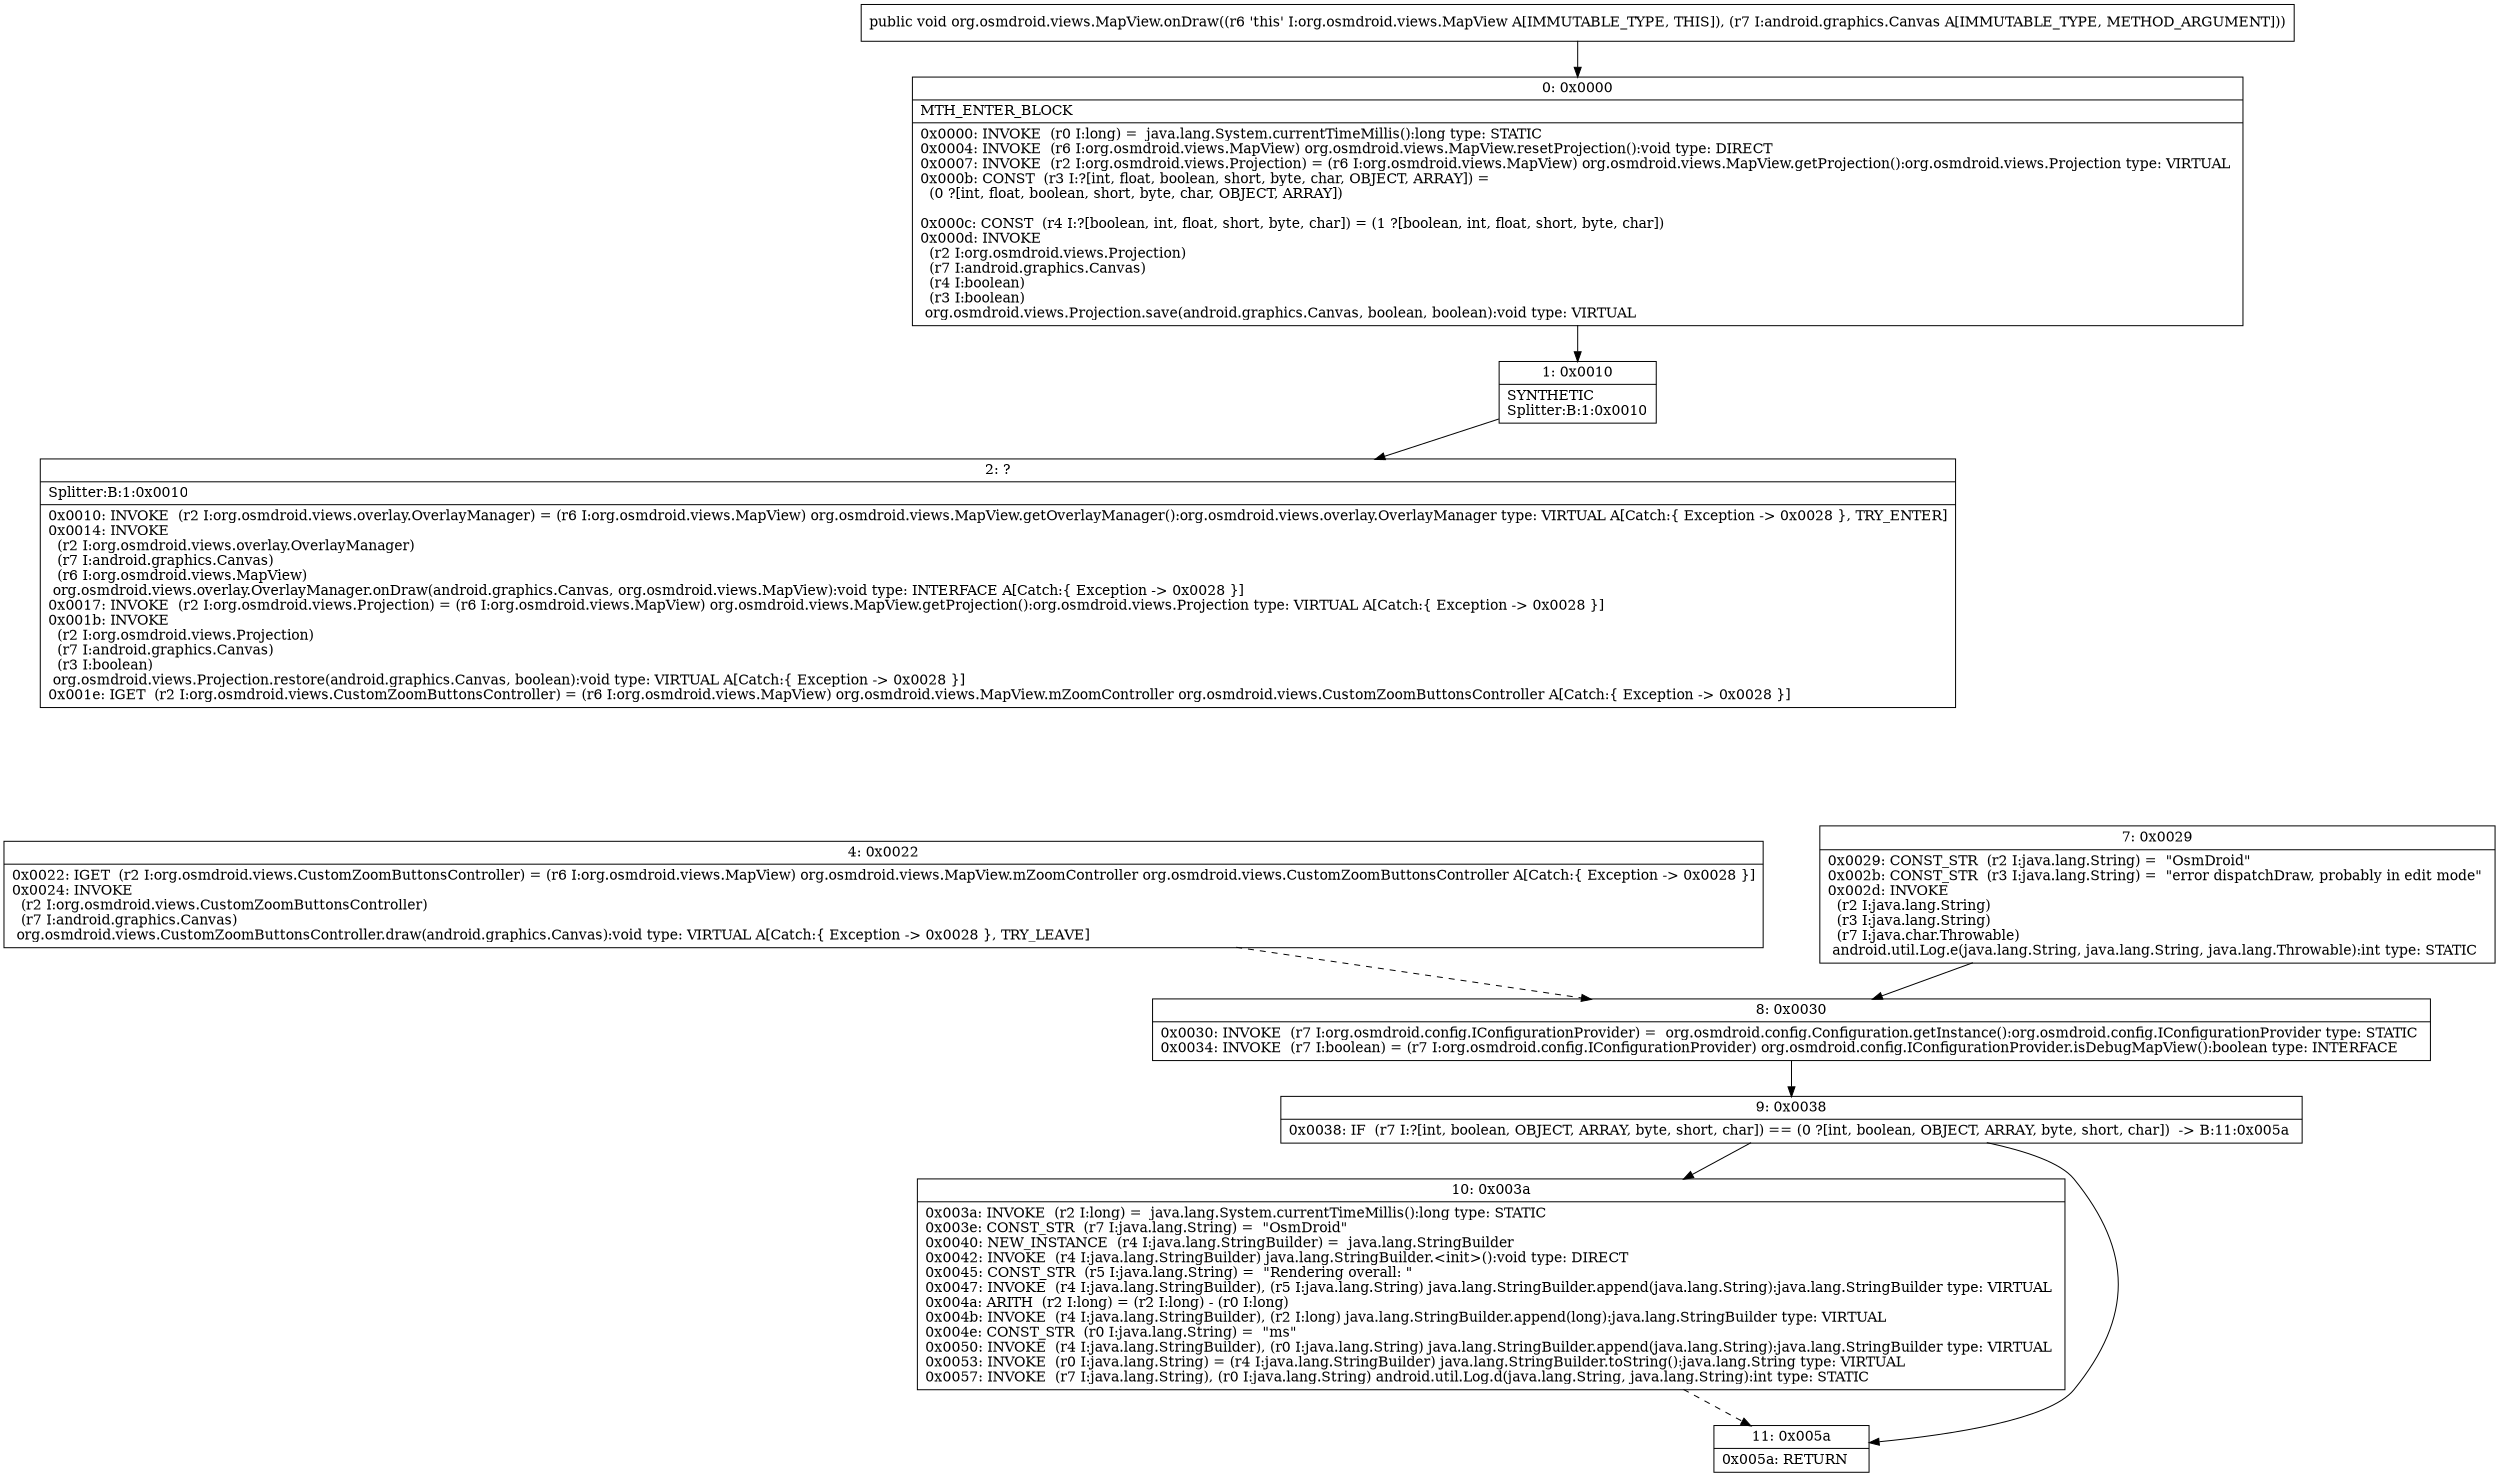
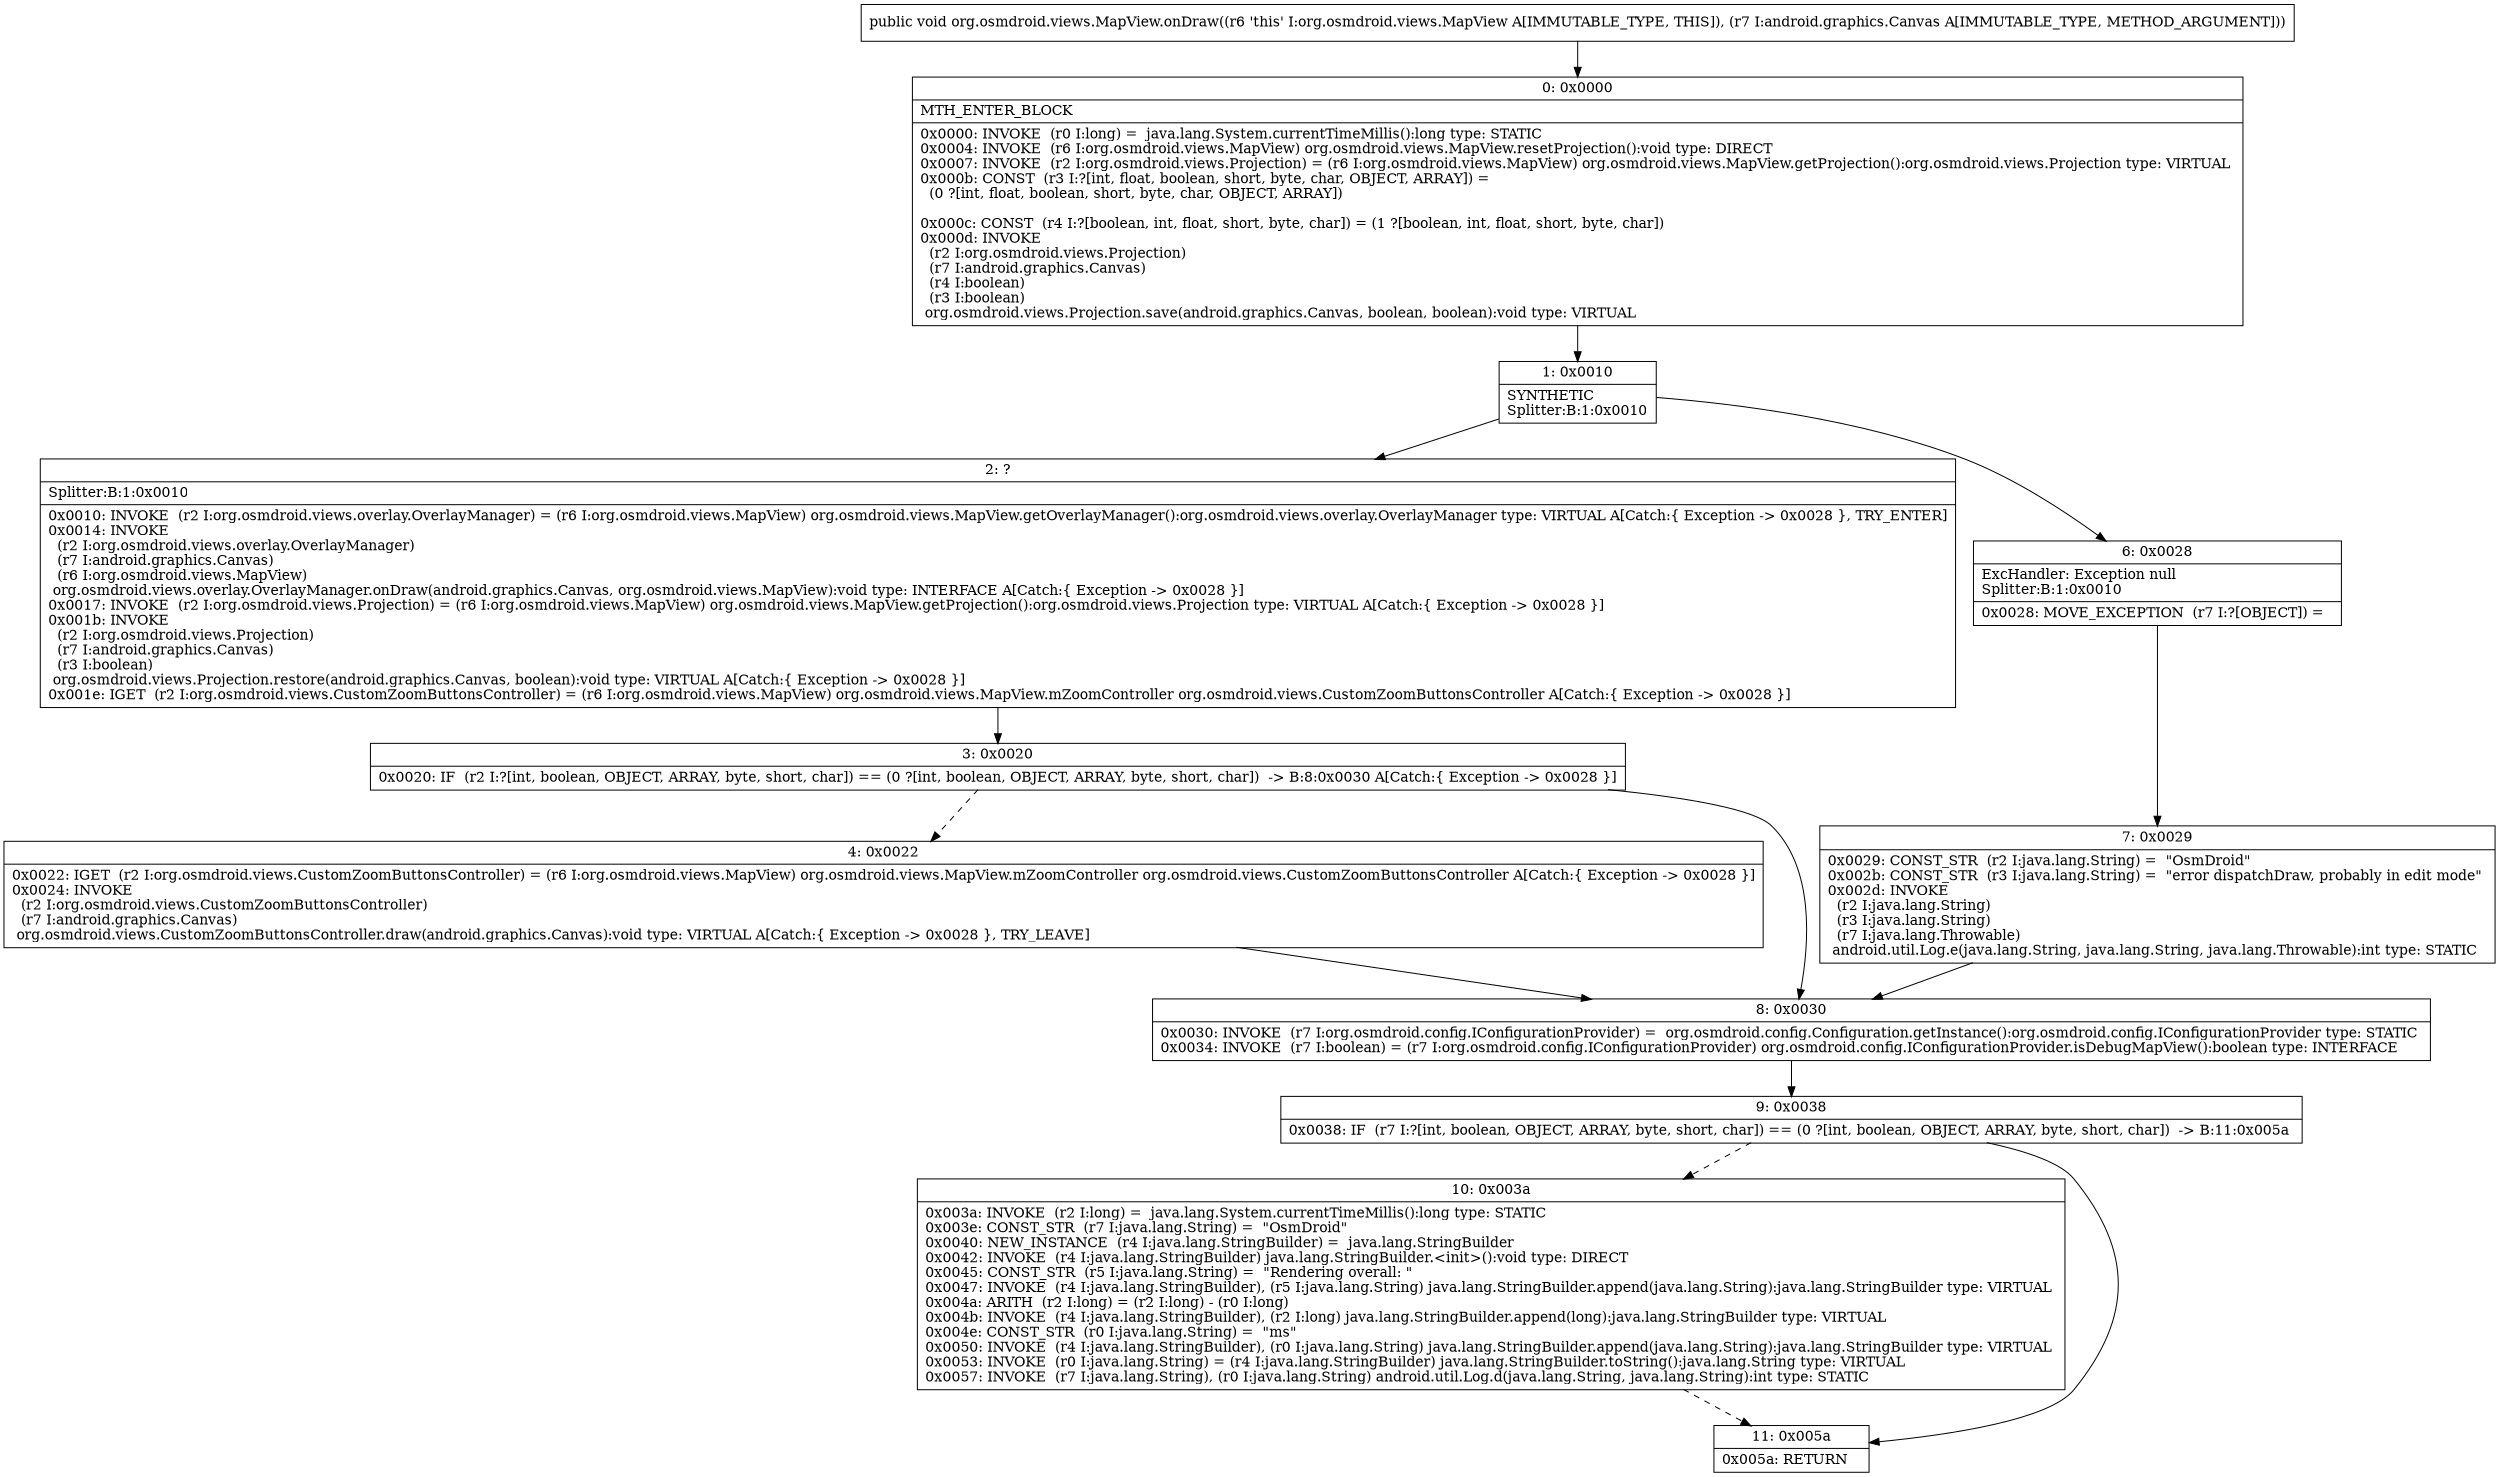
none -> (2157, 583)
none -> (998, 767)
(1924, 936) -> (1924, 936)
(1409, 973) -> (1409, 973)
(1722, 1159) -> (1722, 1159)
